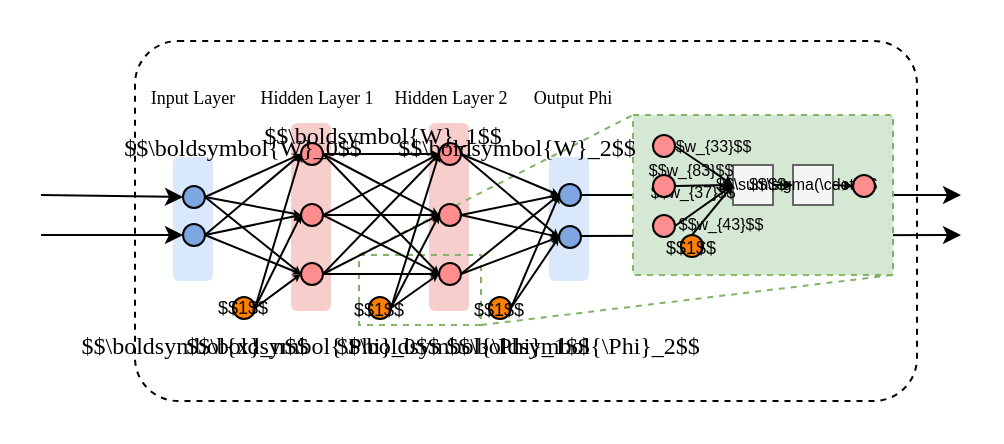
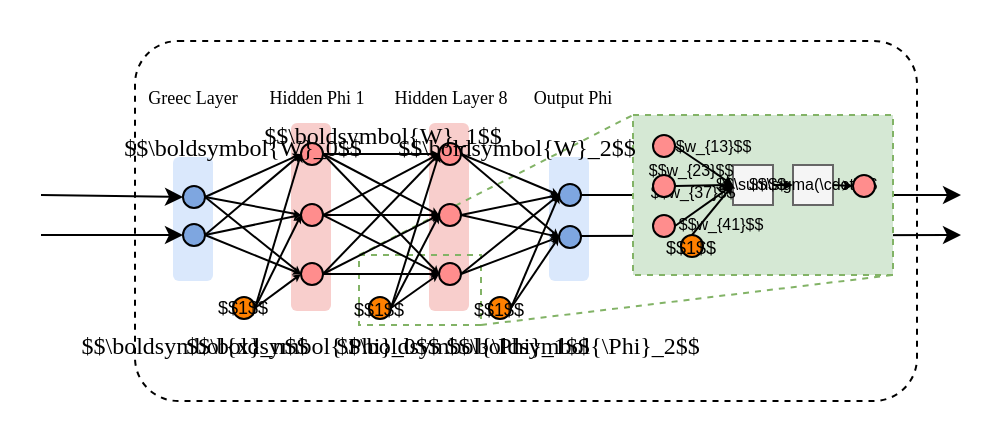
(194, 99) -> (194, 99)
(318, 99) -> (318, 99)
(452, 99) -> (452, 99)
(710, 147) -> (710, 147)
(692, 171) -> (692, 171)
(722, 225) -> (722, 225)
